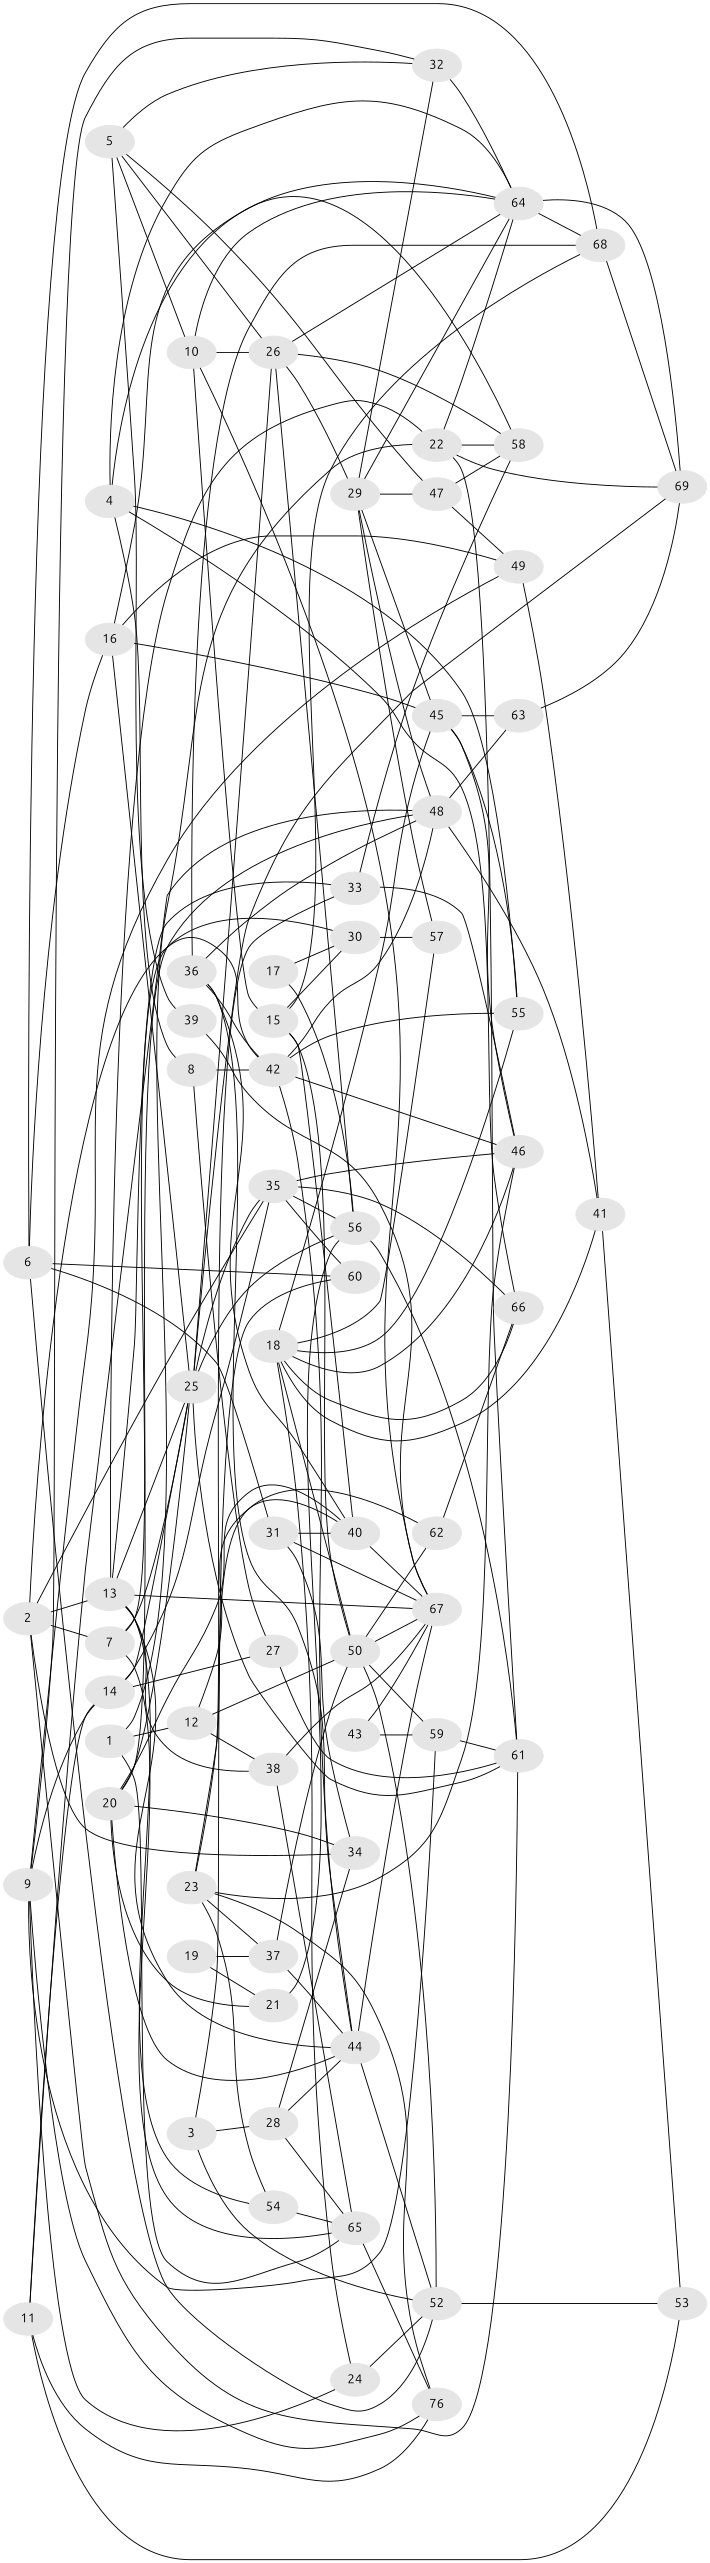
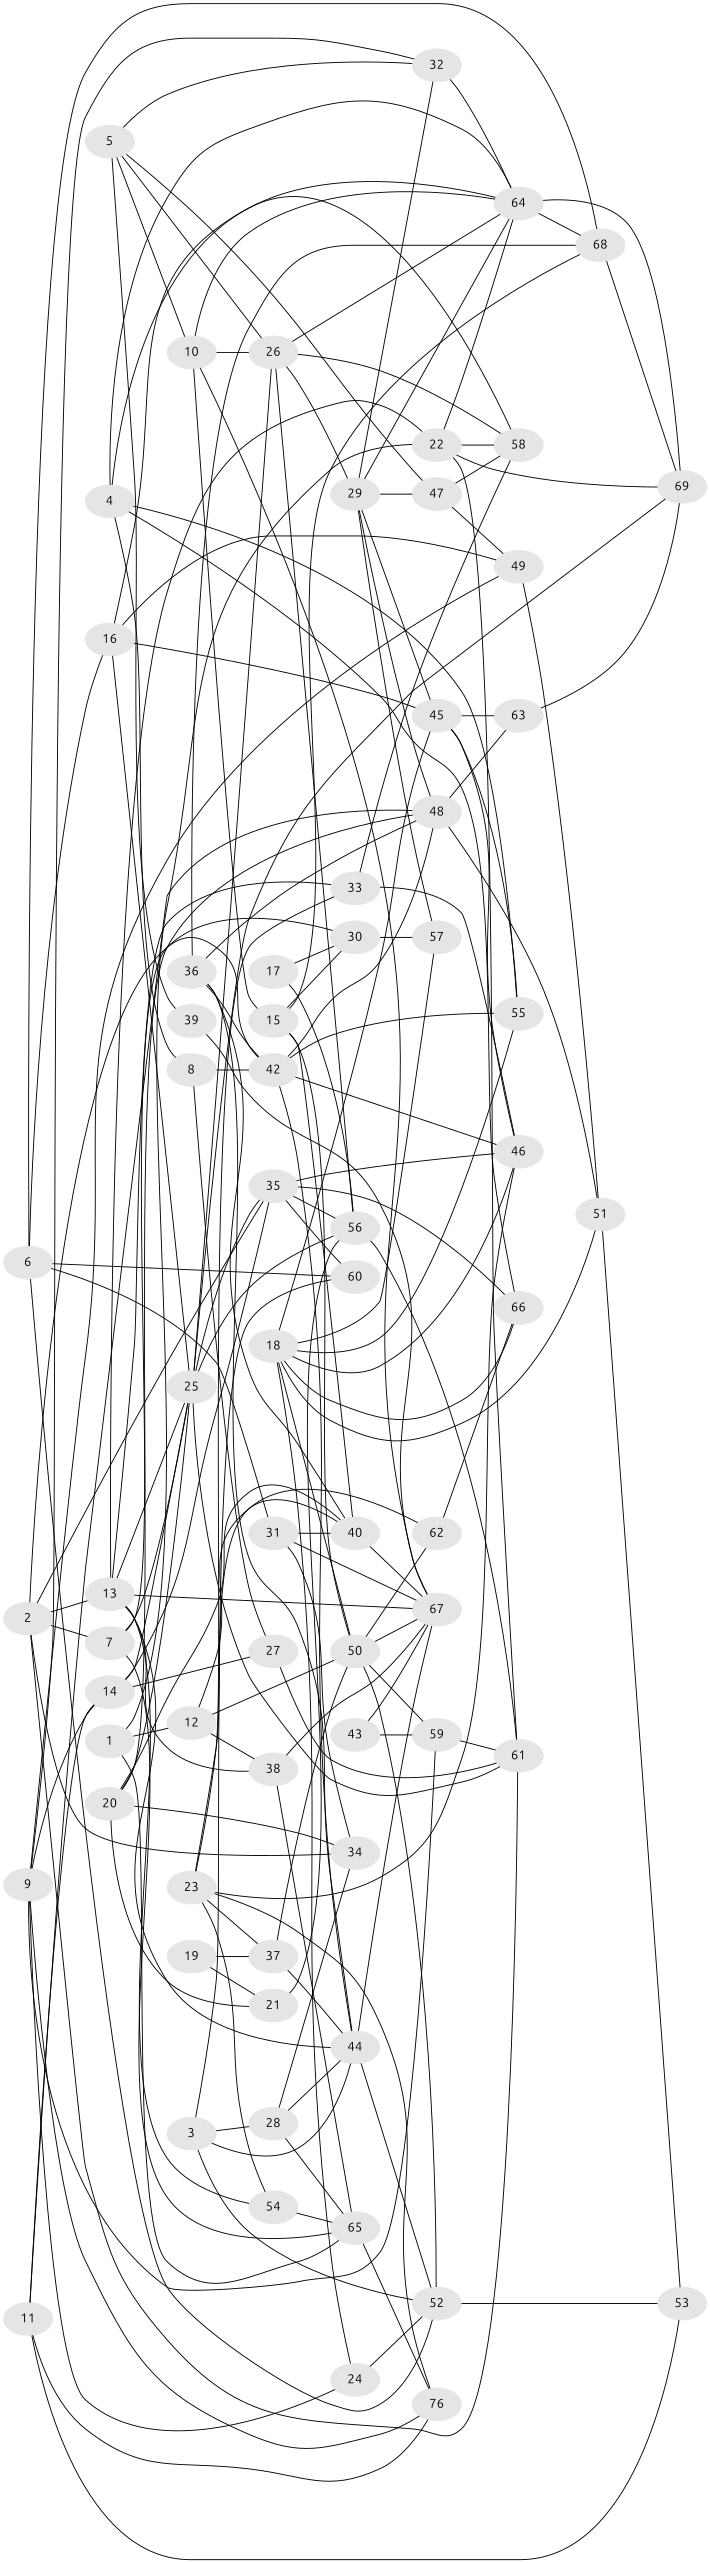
(600, 1214) -> (600, 1214)
(148, 2029) -> (303, 2144)
